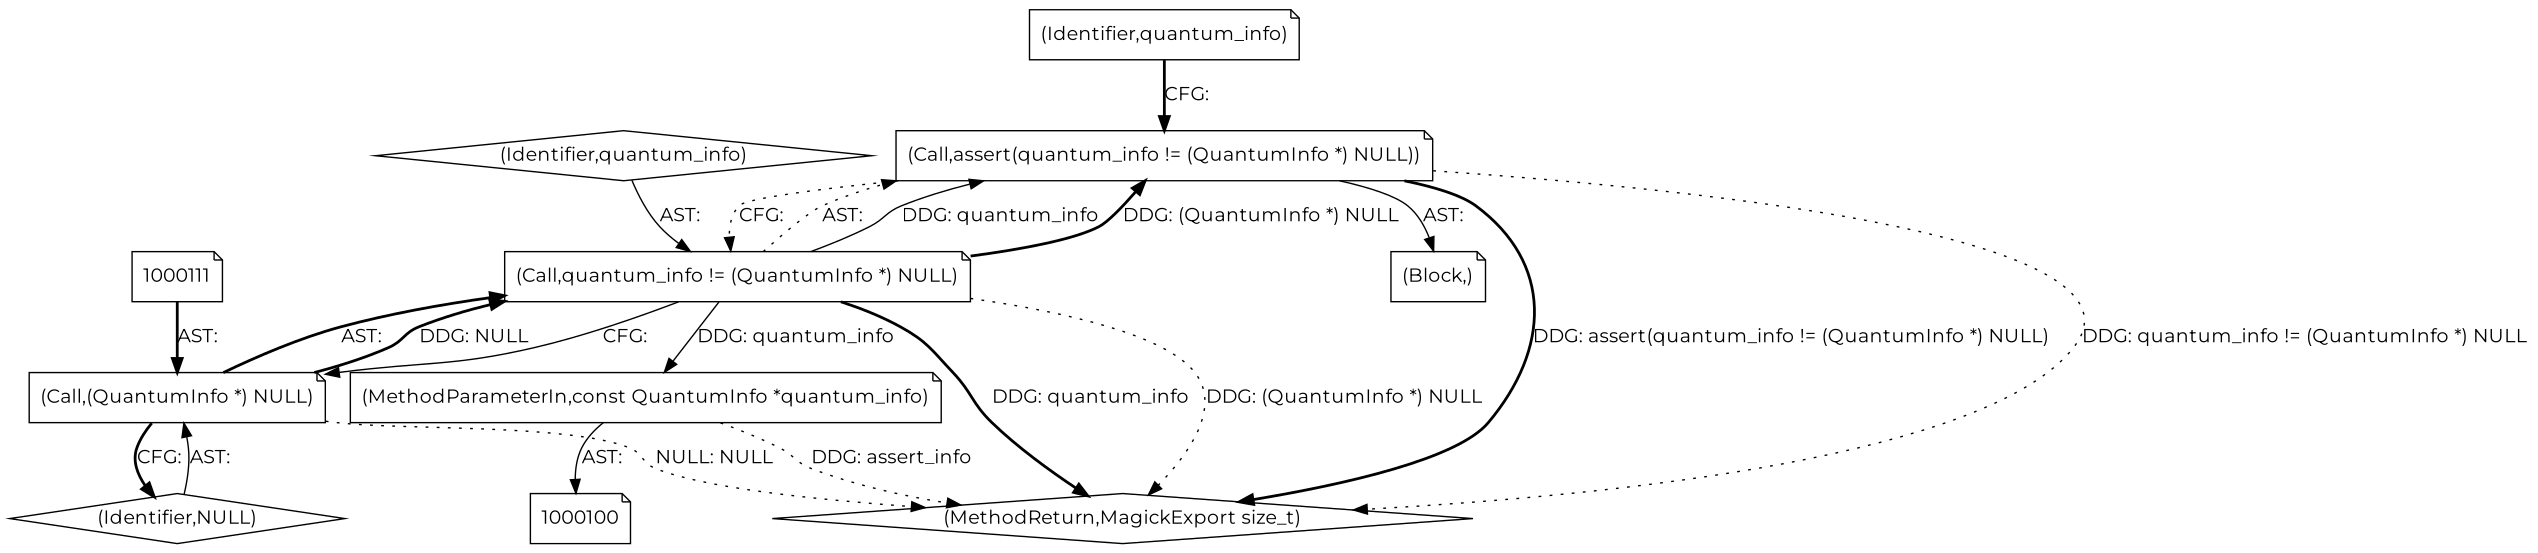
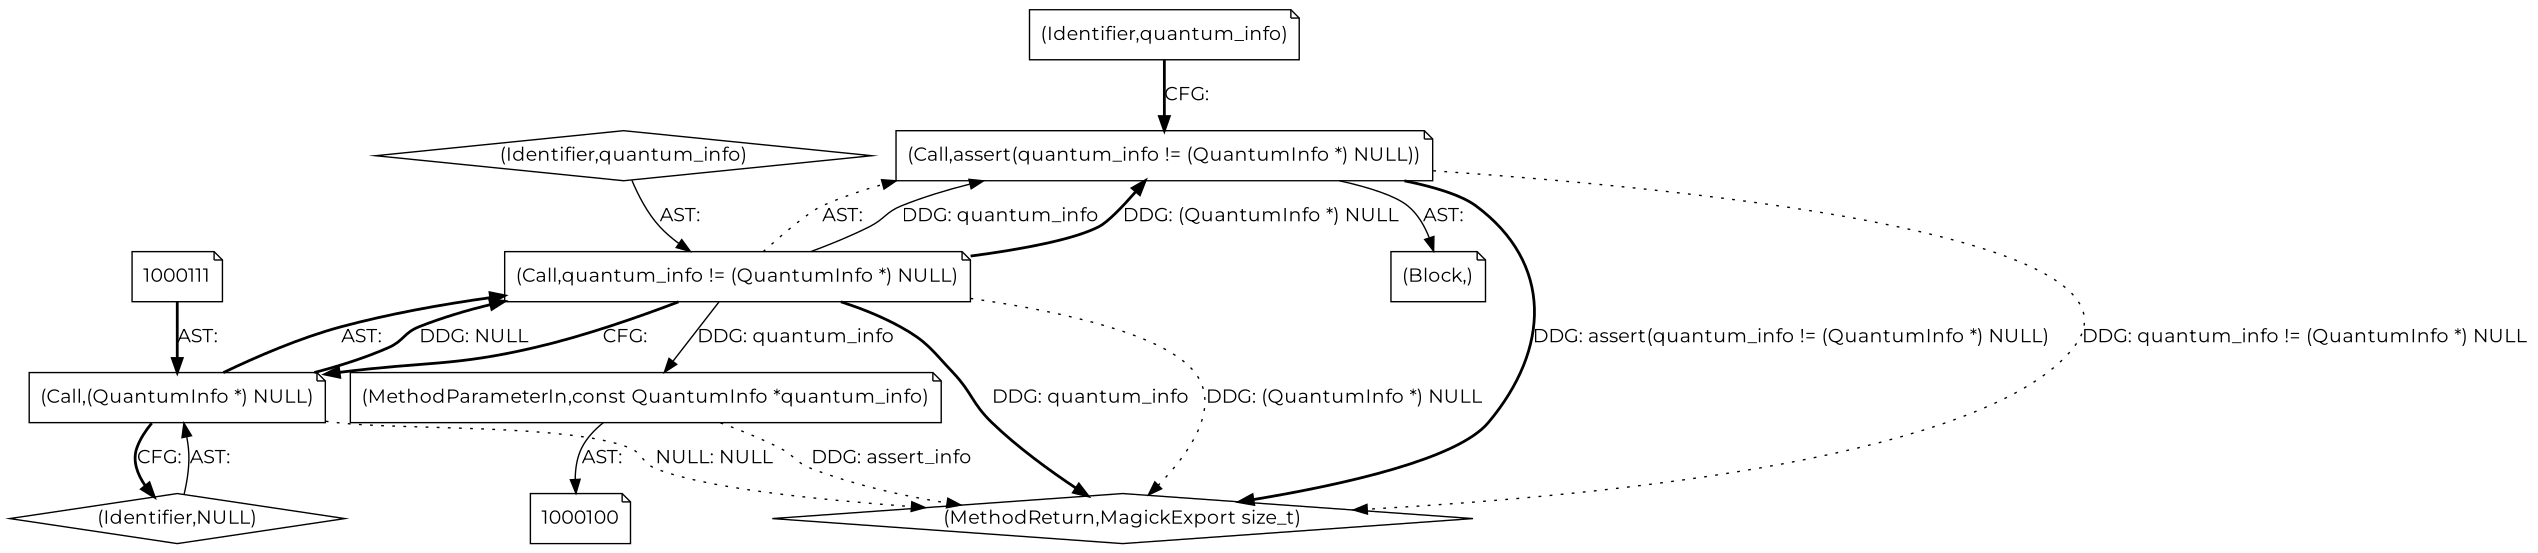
(801, 192) -> none
(512, 352) -> (512, 352)
